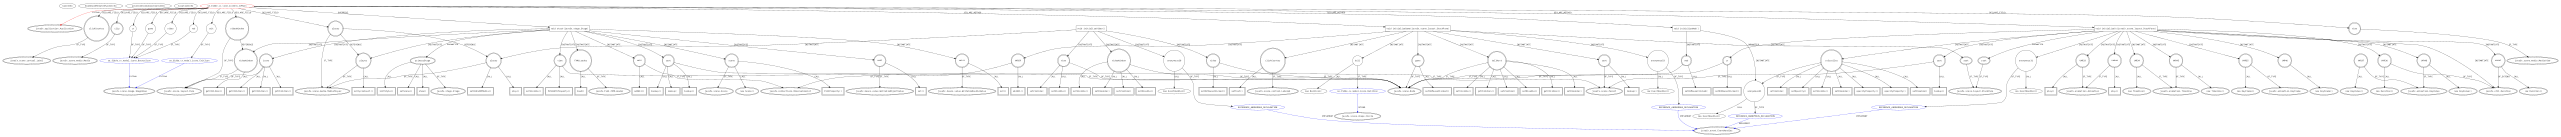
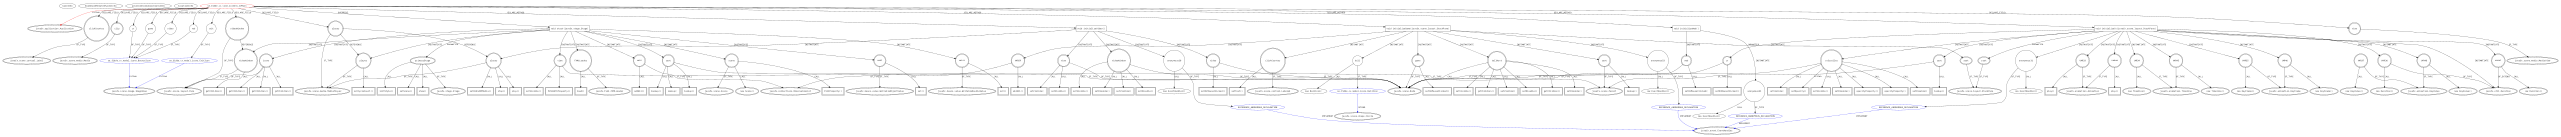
none -> (664, 17)
(1791, 70) -> (1615, 73)
(1450, 77) -> (1450, 77)
(1818, 77) -> (1818, 77)
none -> (2285, 77)
none -> (502, 91)
